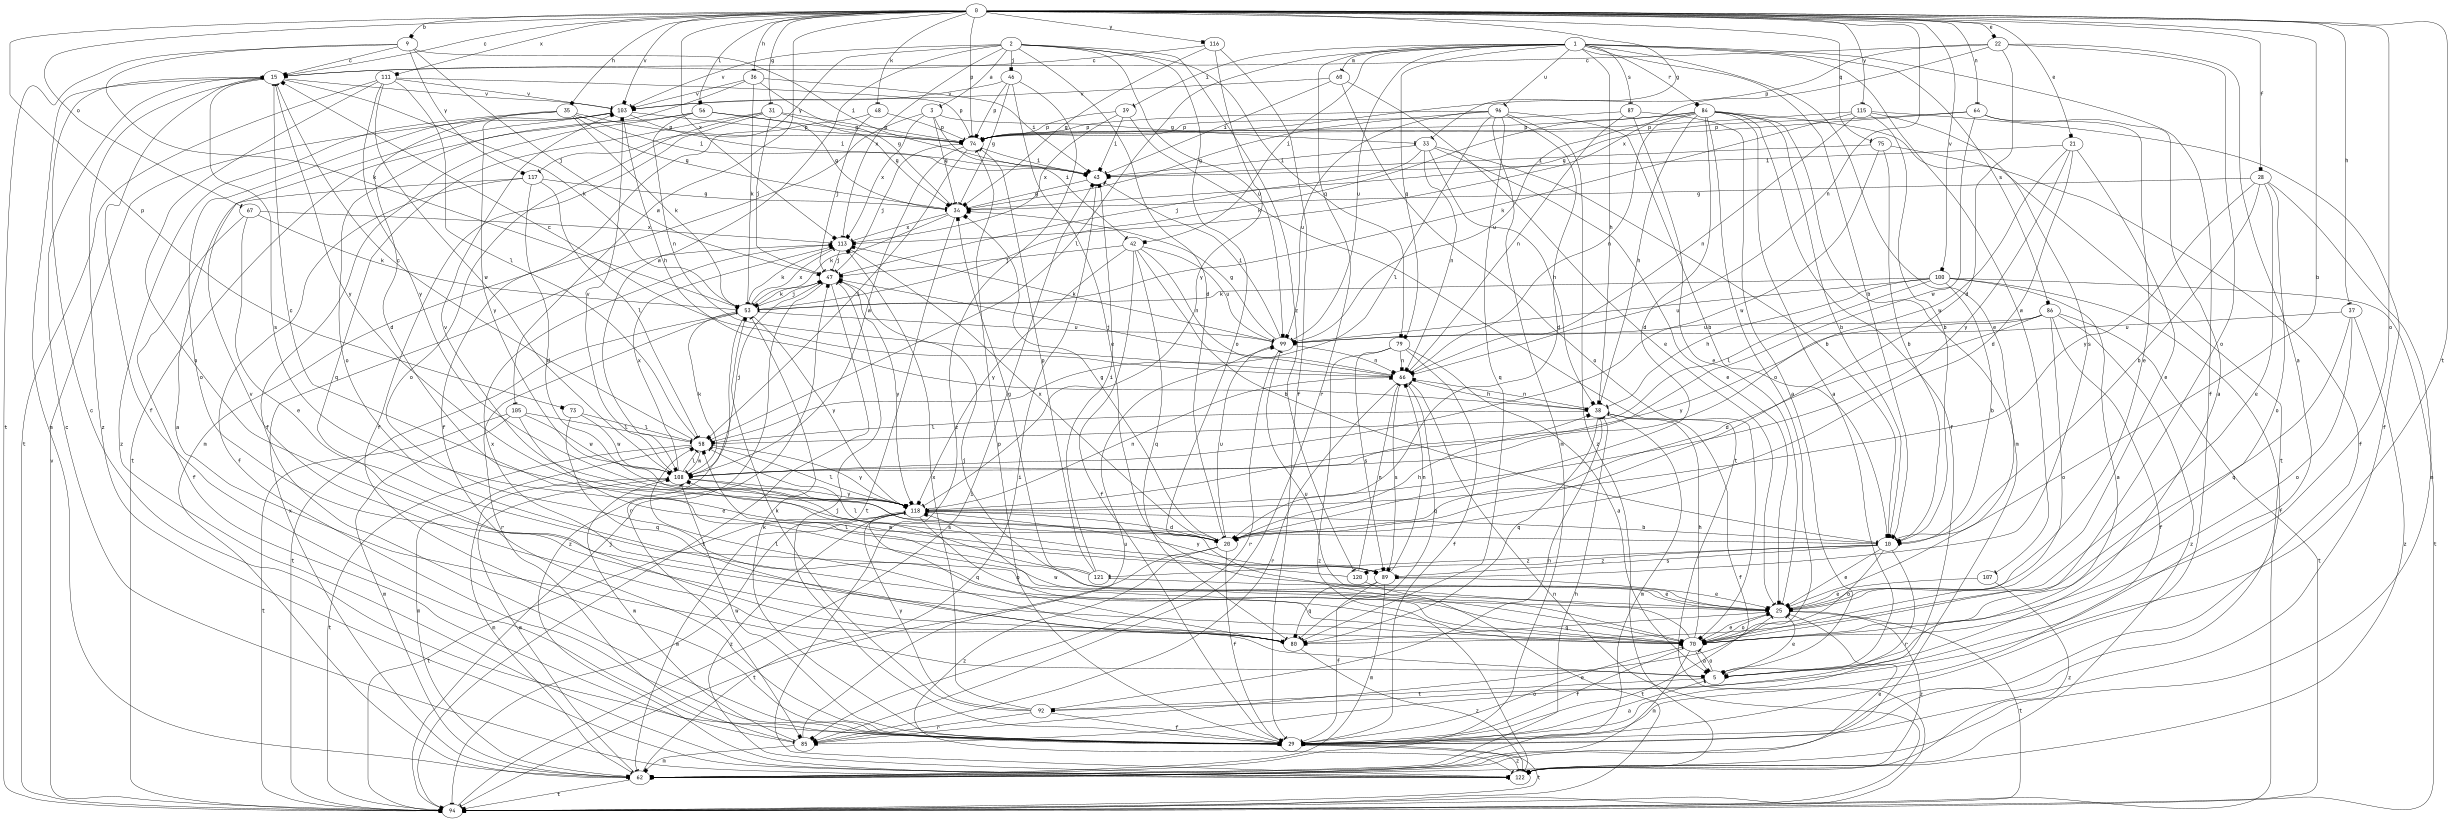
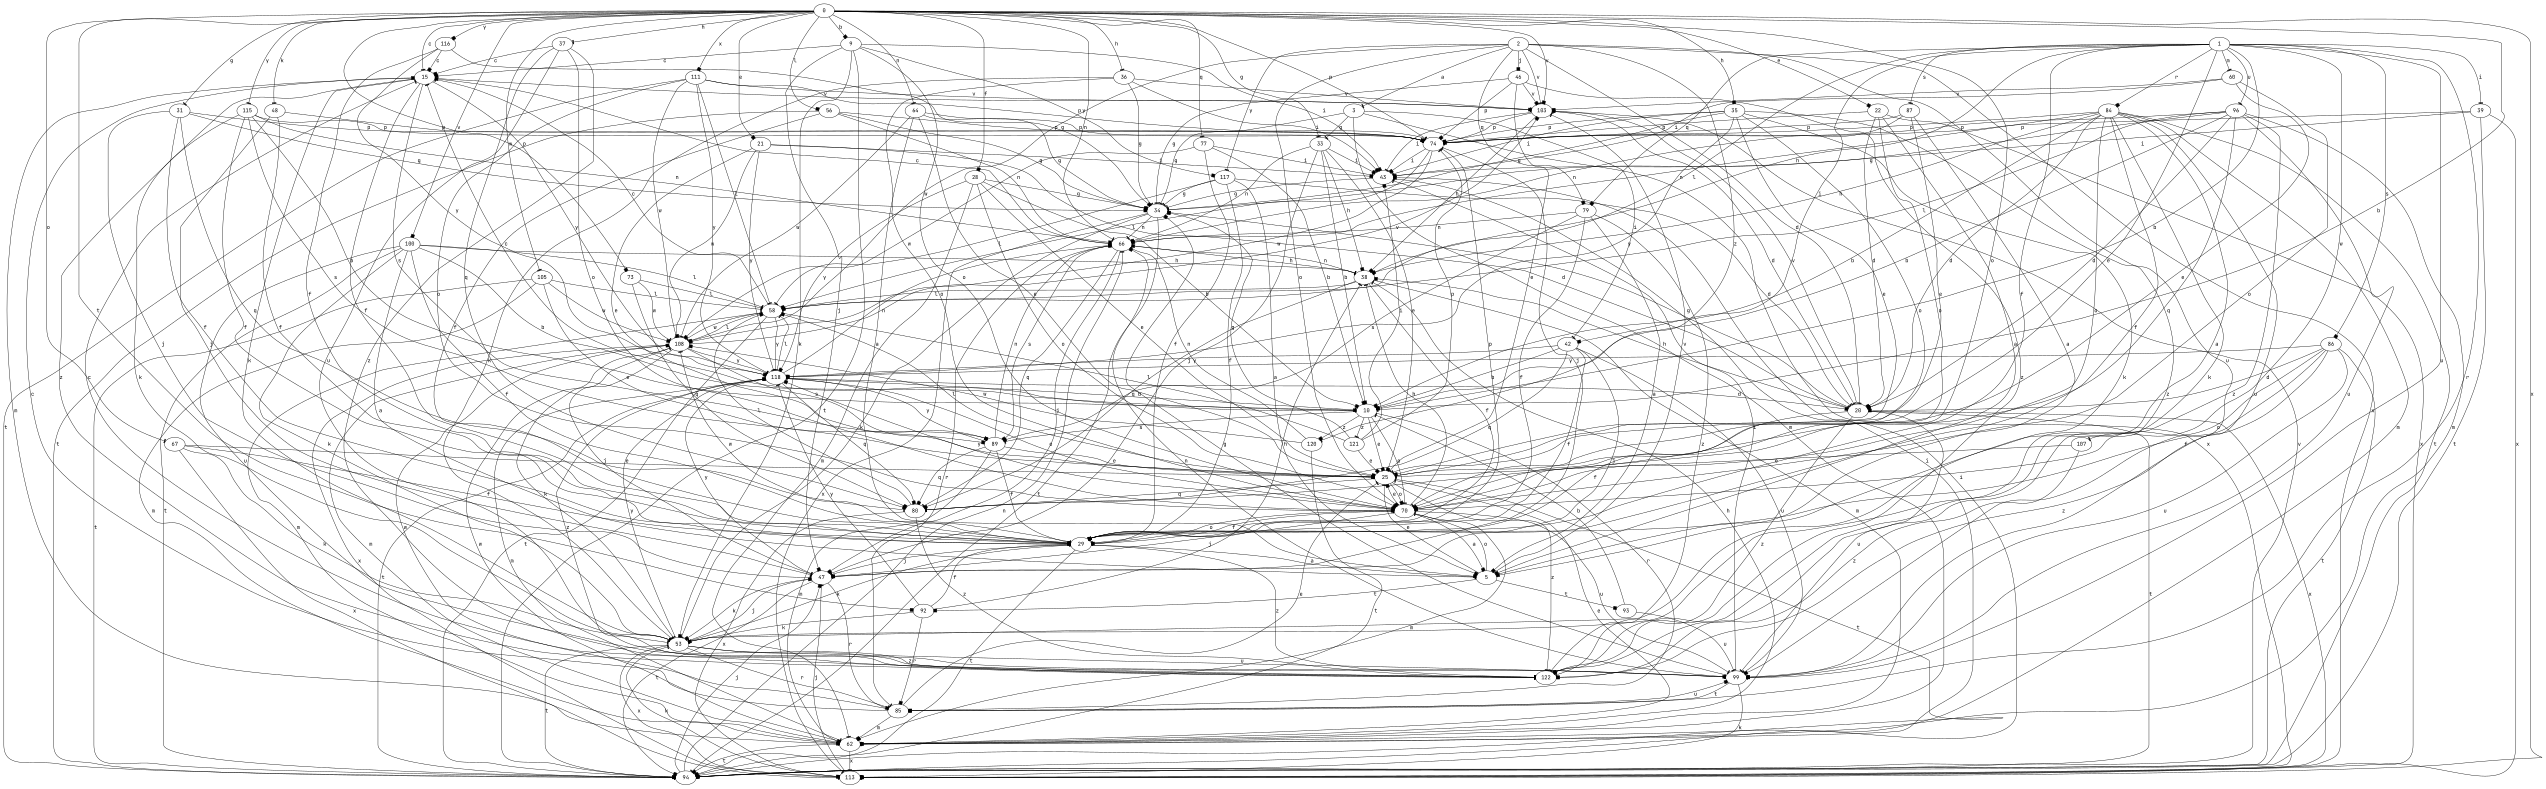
(1138, 65) -> (495, 58)
(1042, 127) -> (1908, 133)
(1881, 144) -> (1204, 144)
(1118, 179) -> (1513, 237)
(1229, 349) -> (1140, 227)
none -> (1894, 373)
(932, 485) -> none
(634, 520) -> (1015, 379)
(1251, 544) -> (1716, 694)
(1056, 578) -> (979, 444)
(1071, 603) -> (853, 443)
none -> (1626, 611)
